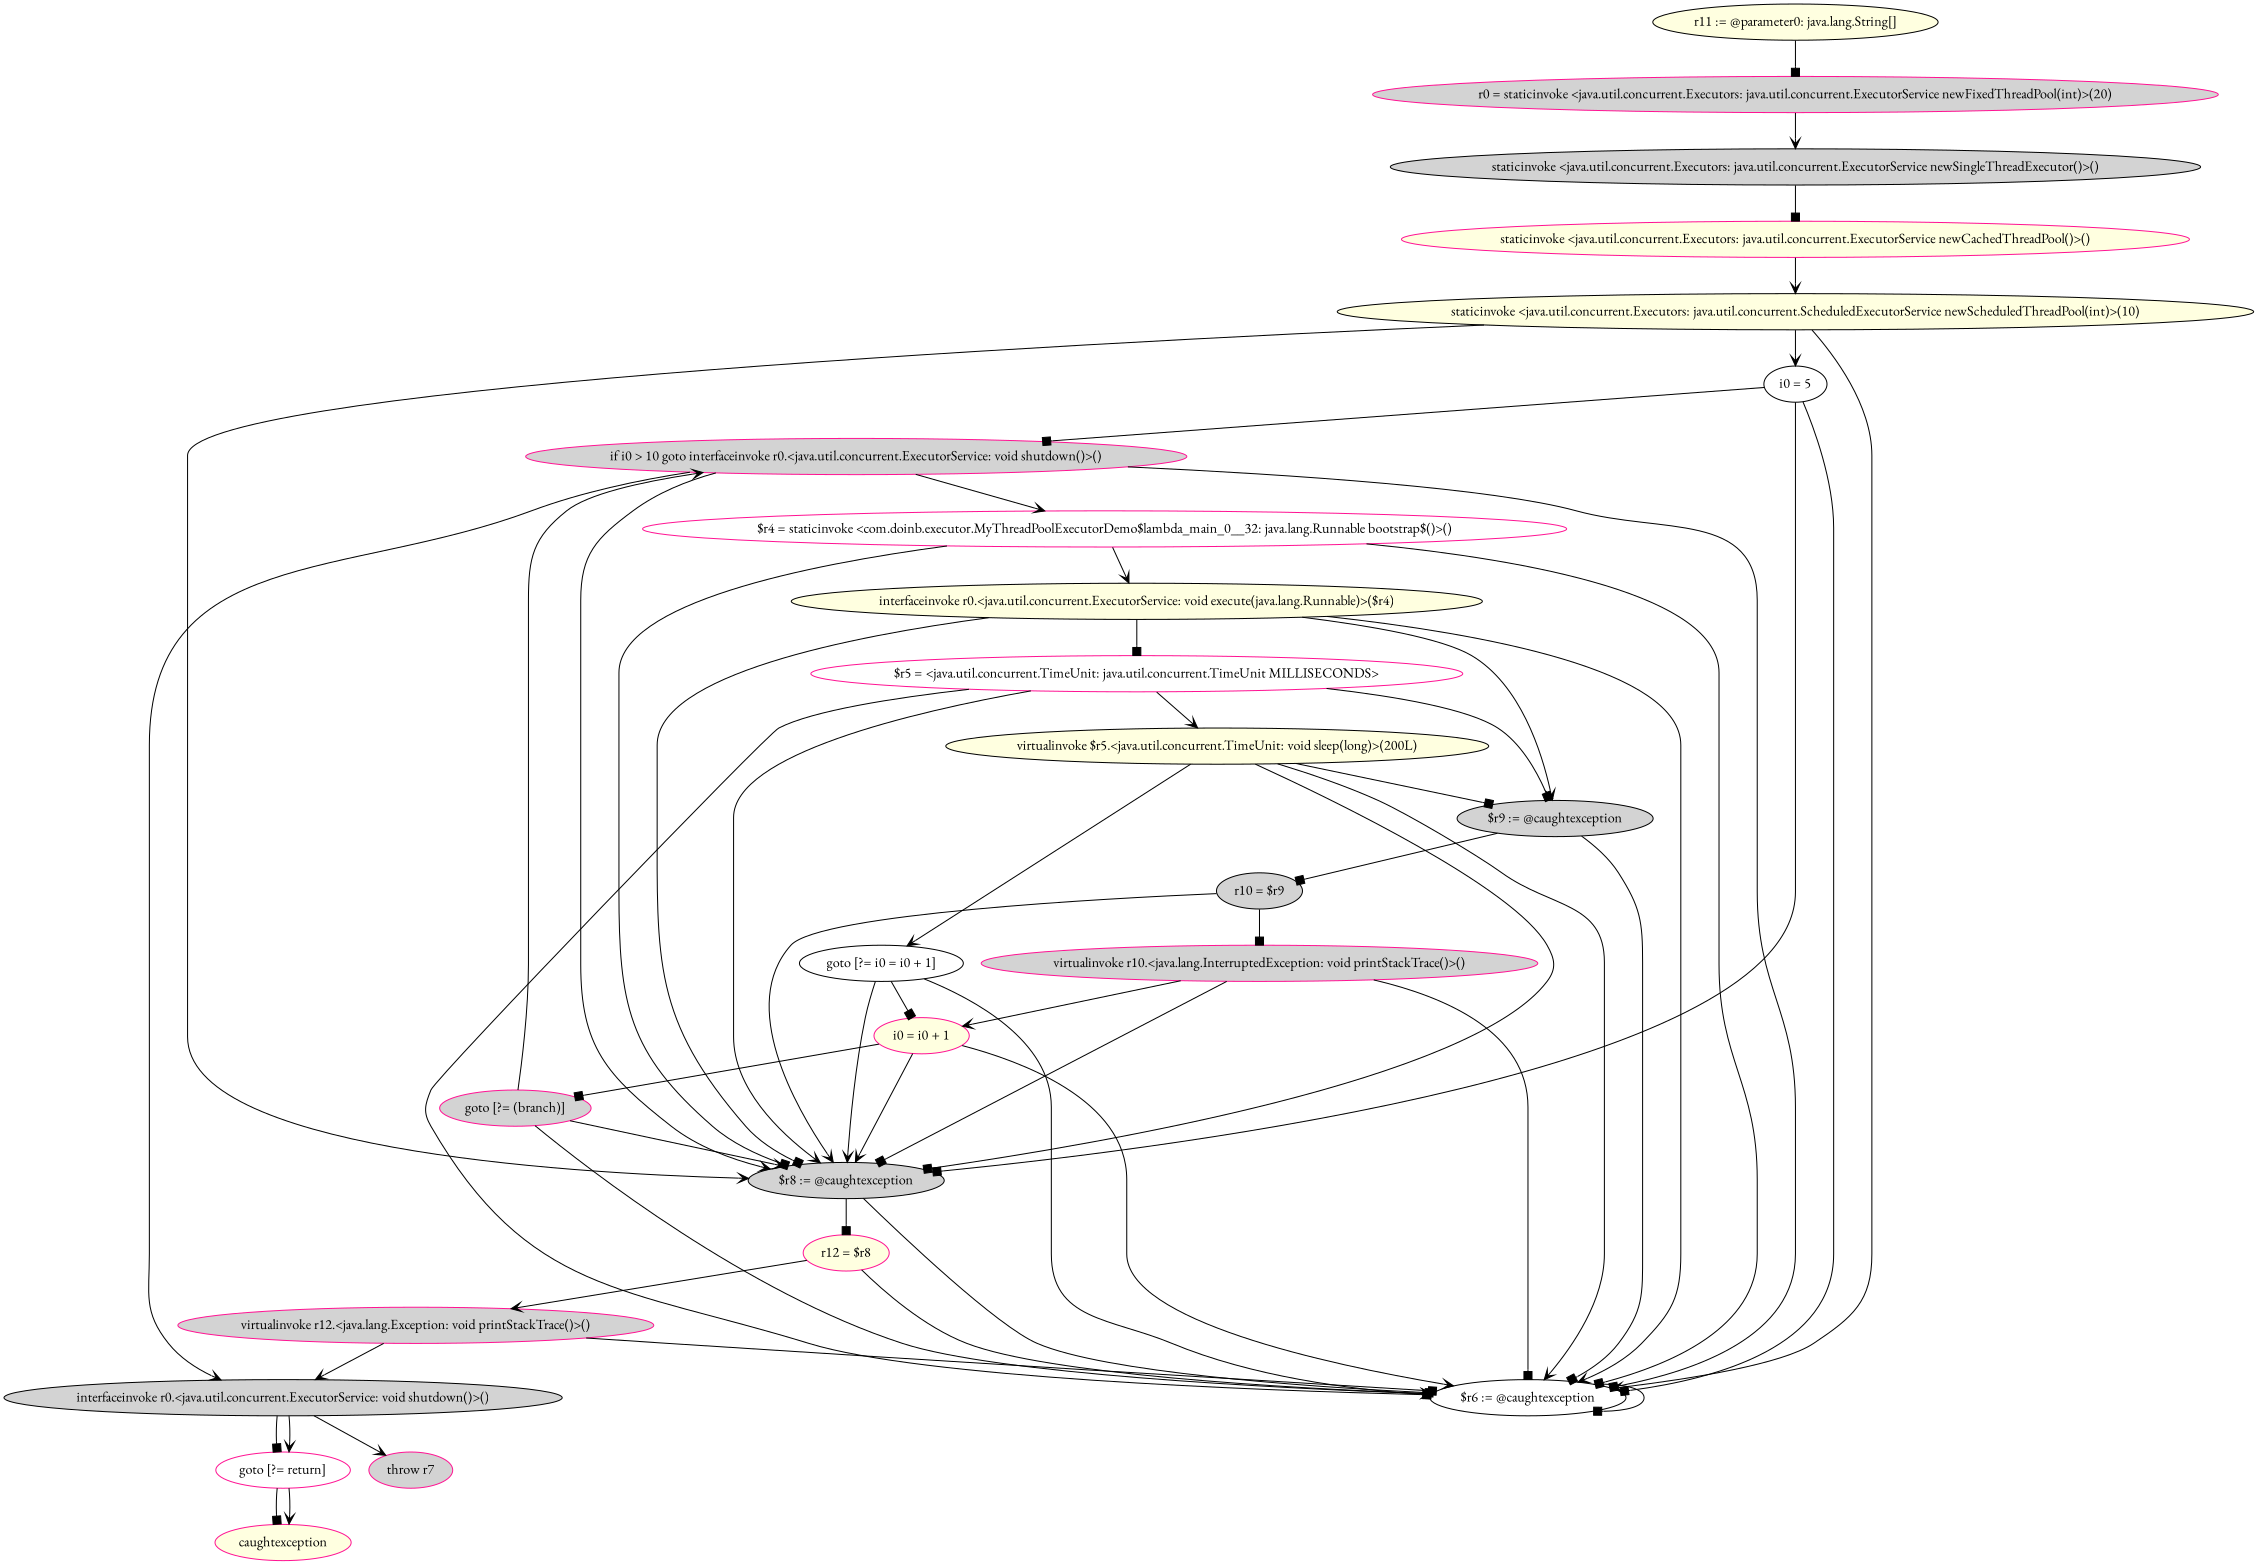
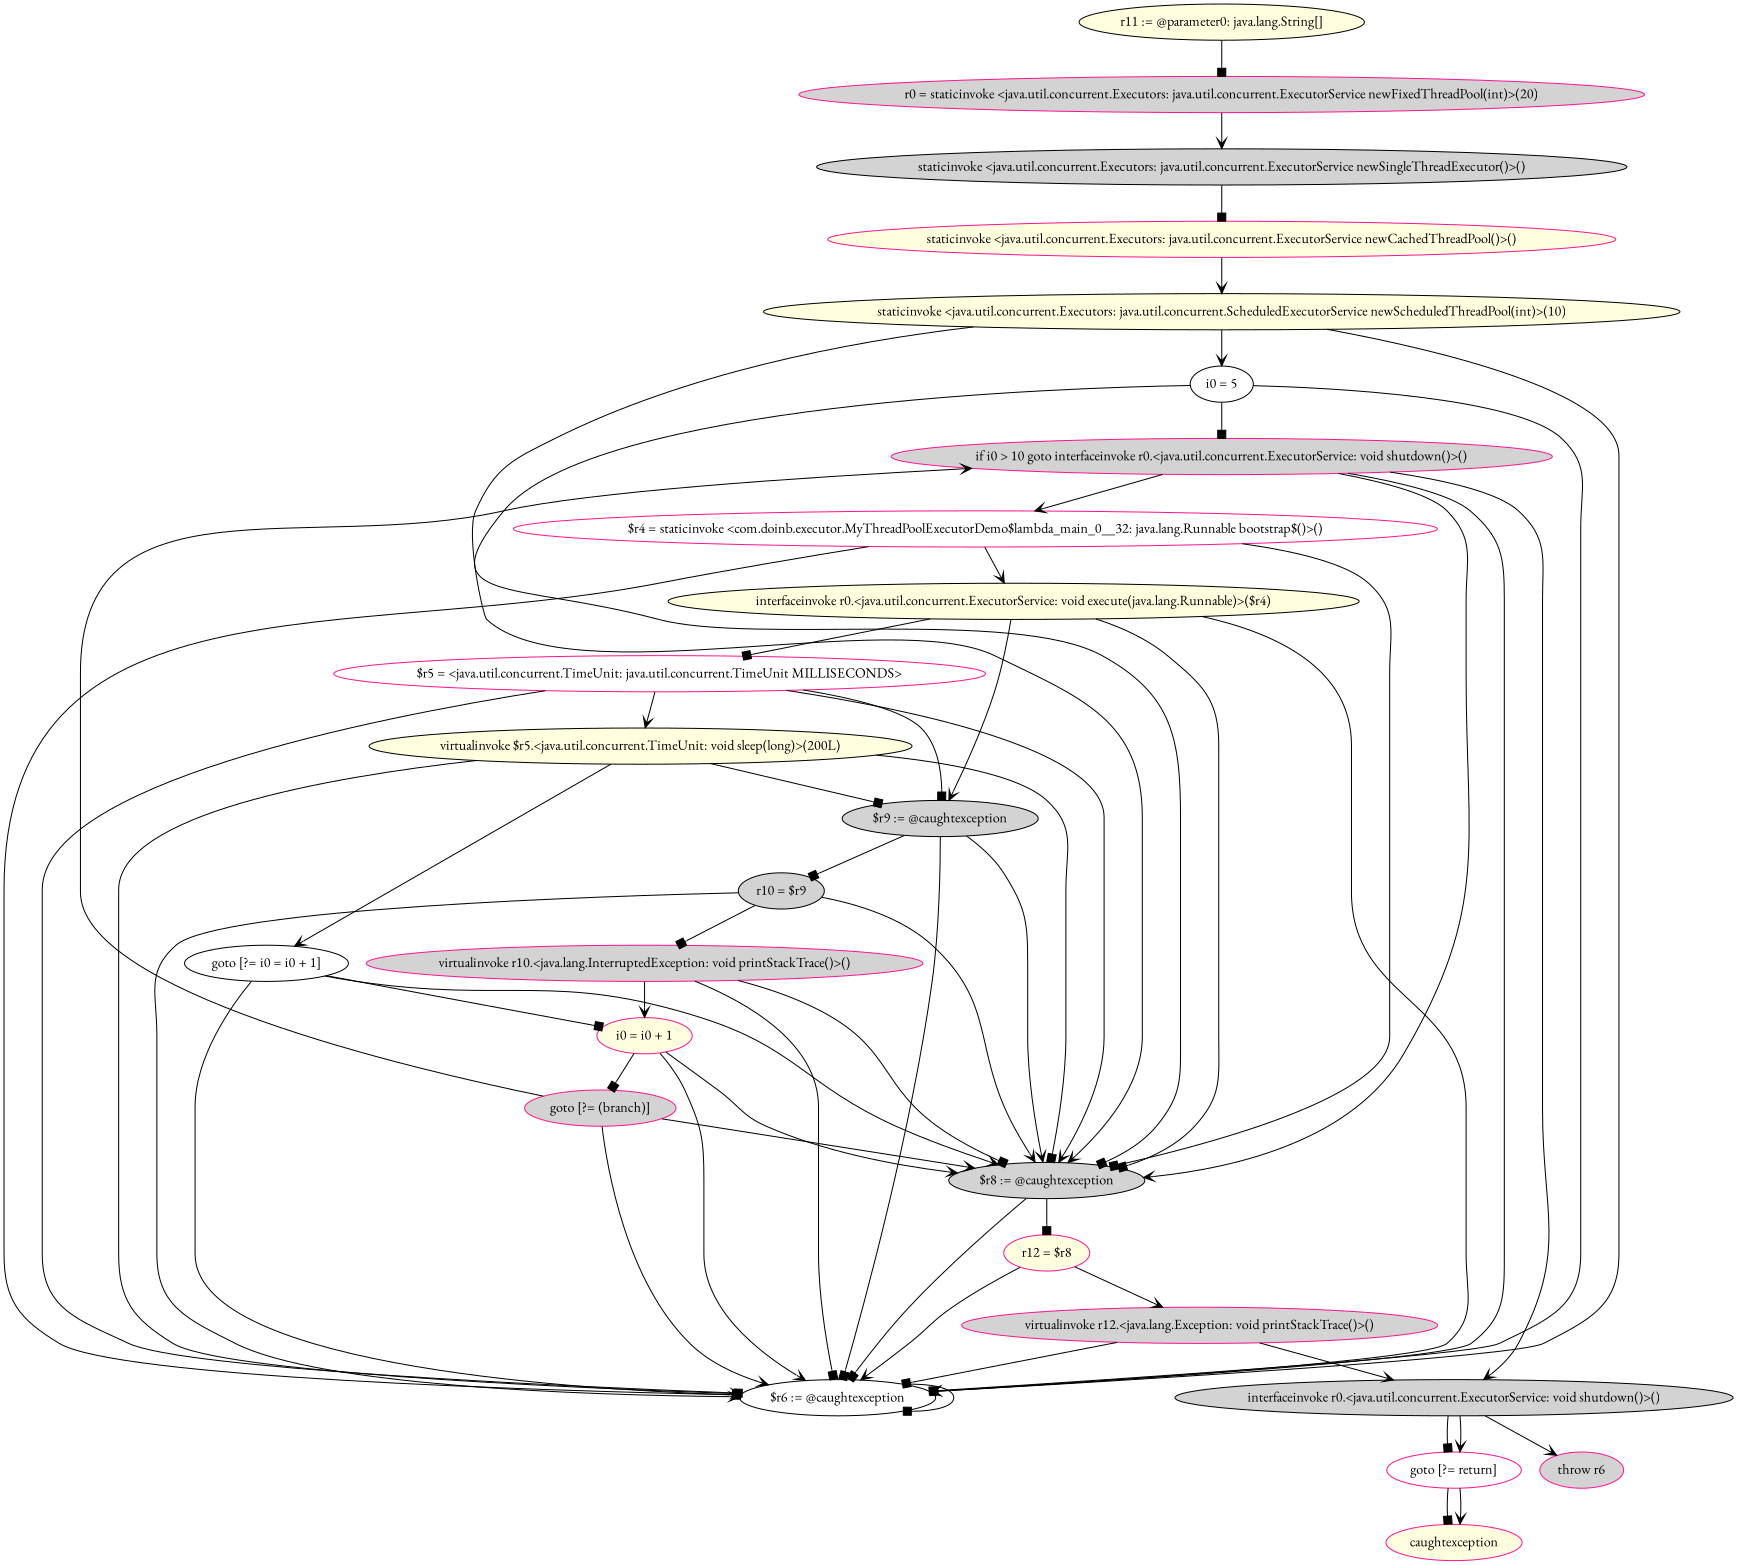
none -> (1028, 984)
none -> (157, 1127)
(411, 1470) -> (1582, 1470)
